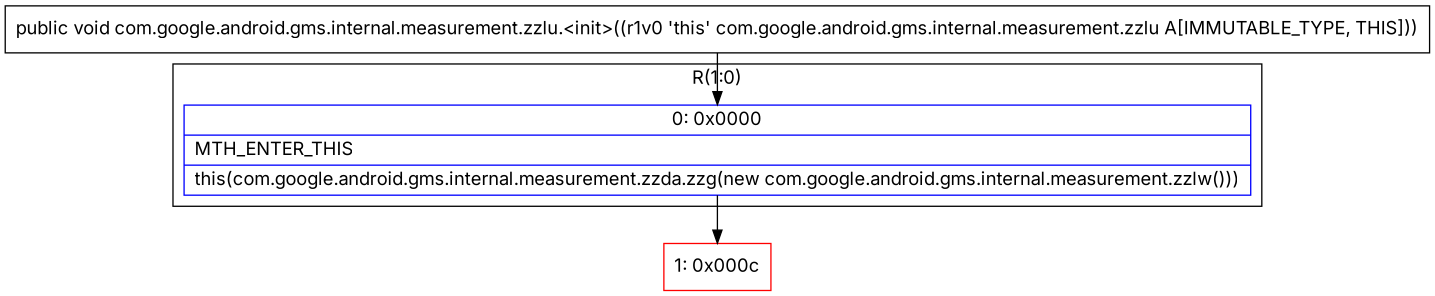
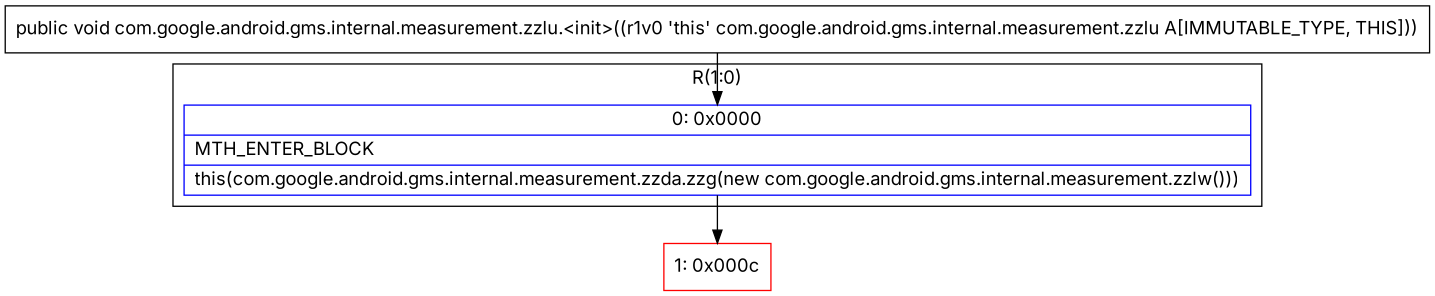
(274, 149) -> (285, 149)
